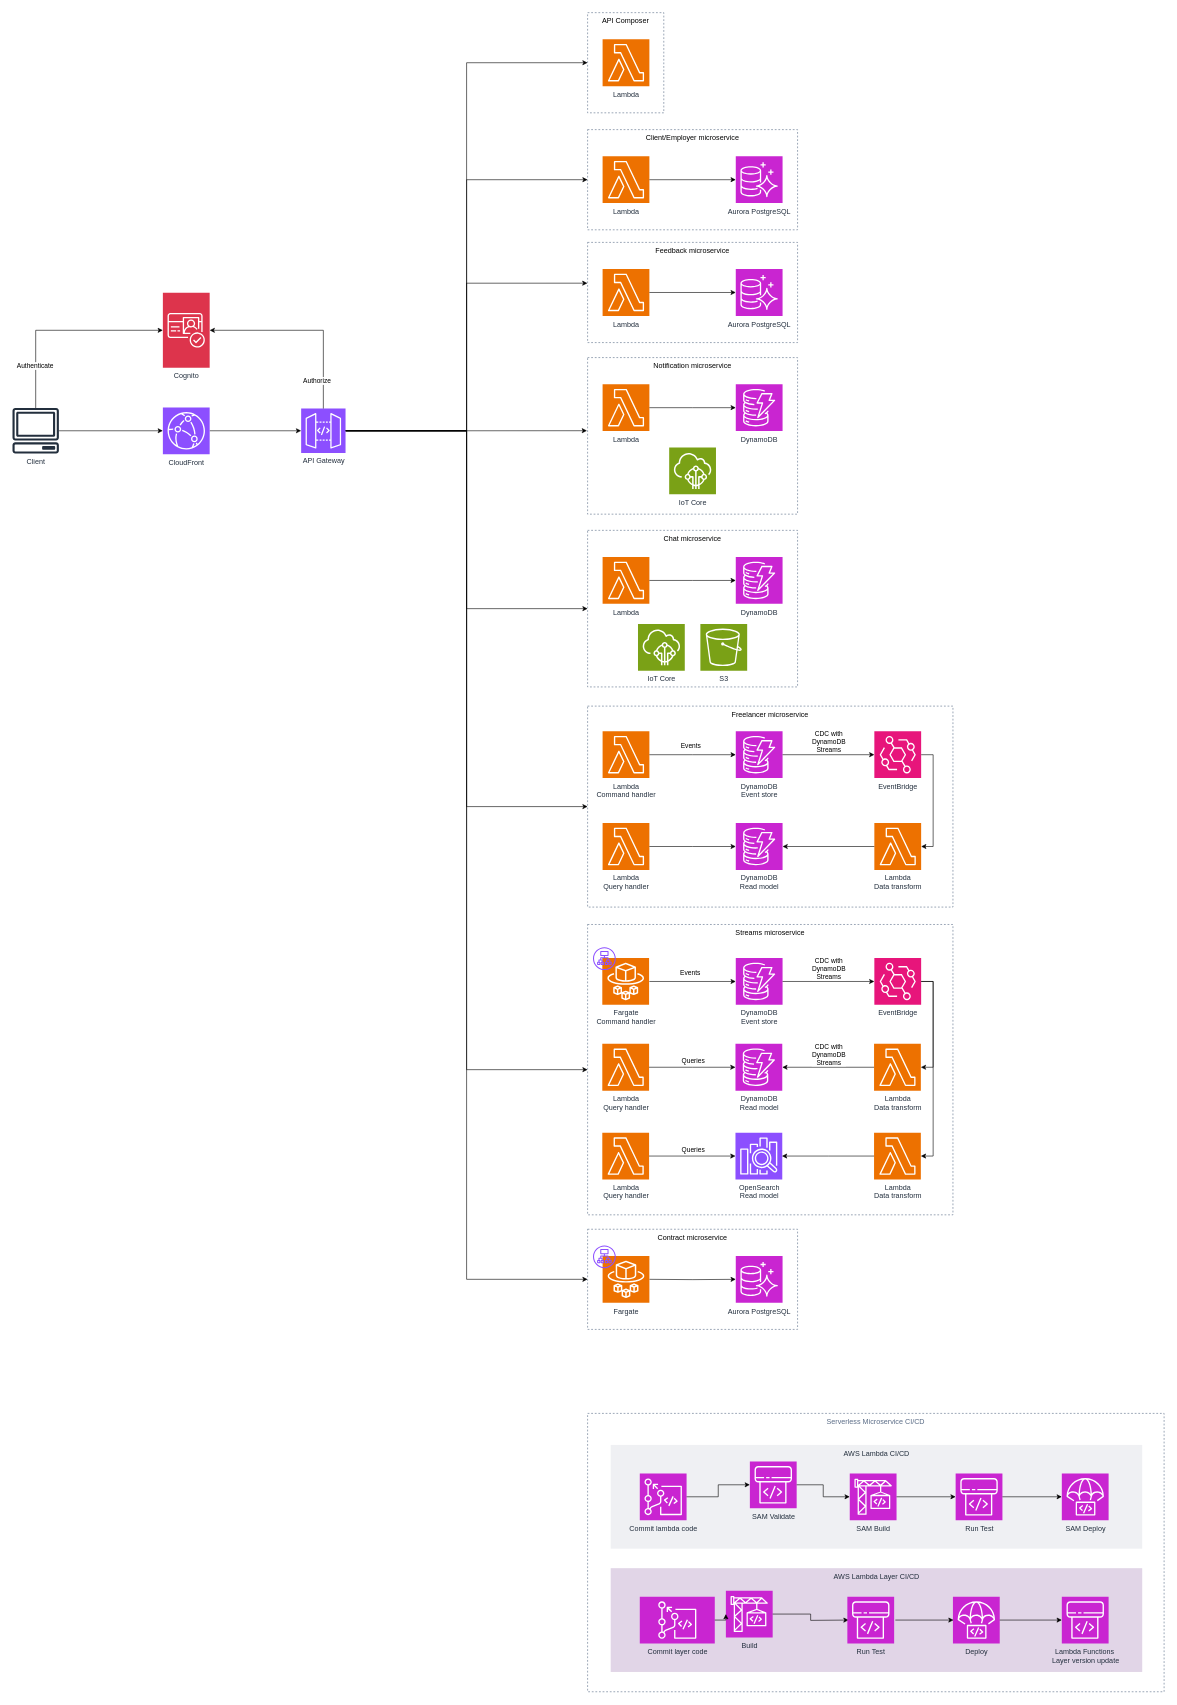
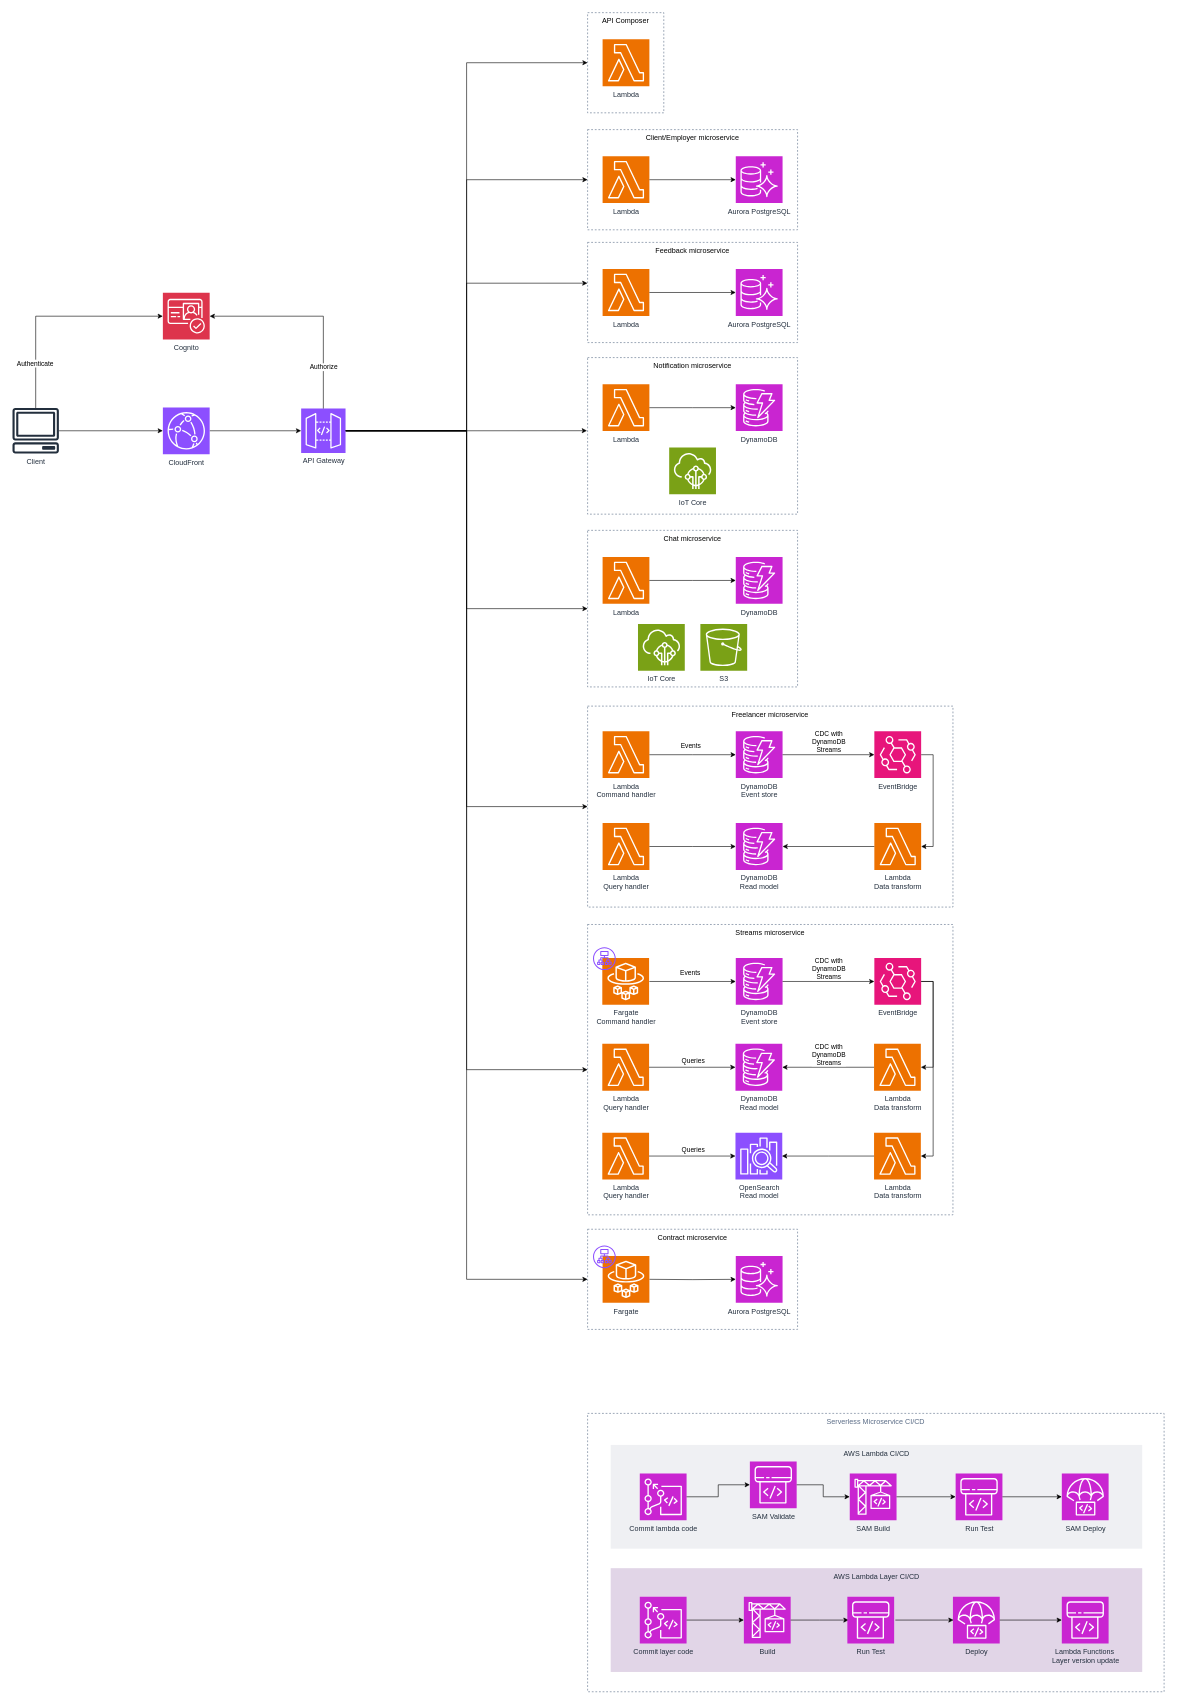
(186, 330) -> (186, 316)
(749, 1614) -> (767, 1620)
(677, 1620) -> (663, 1620)
